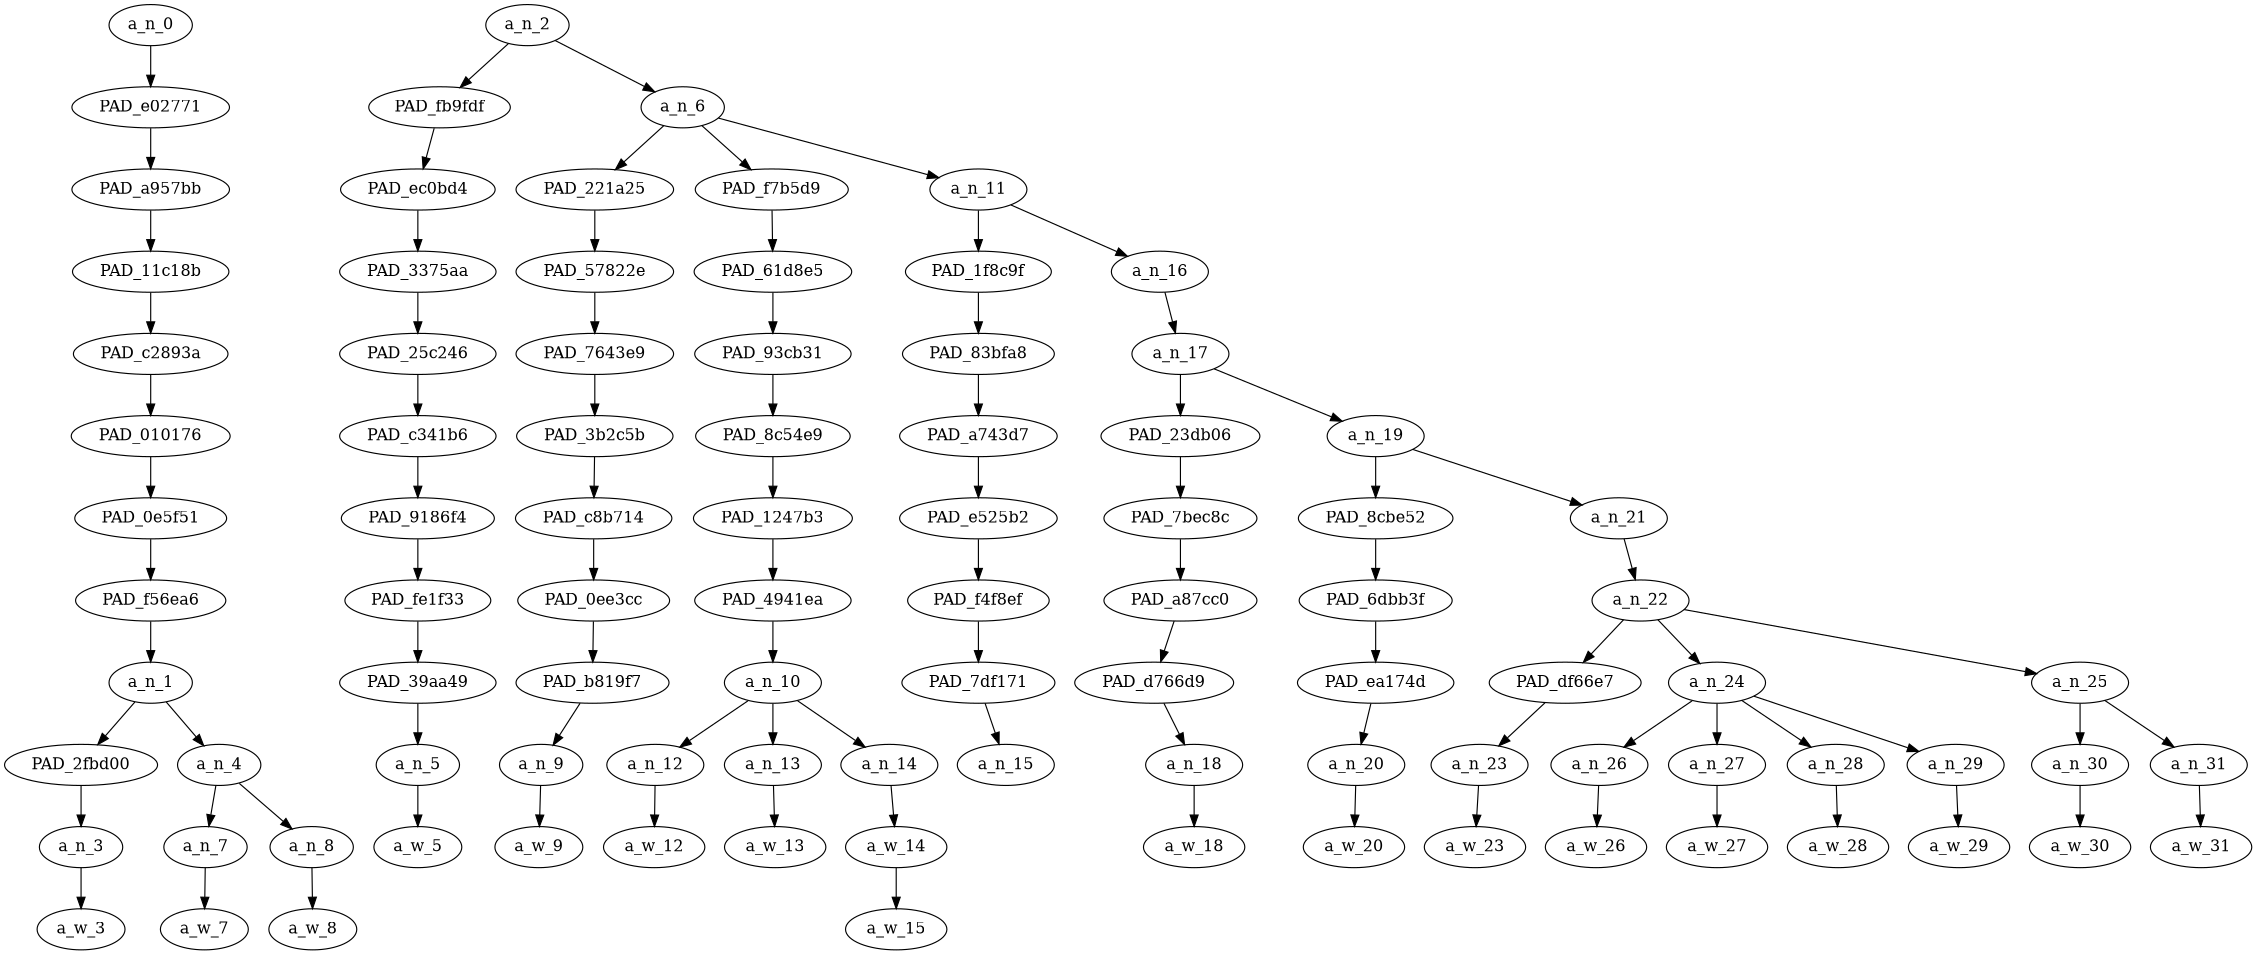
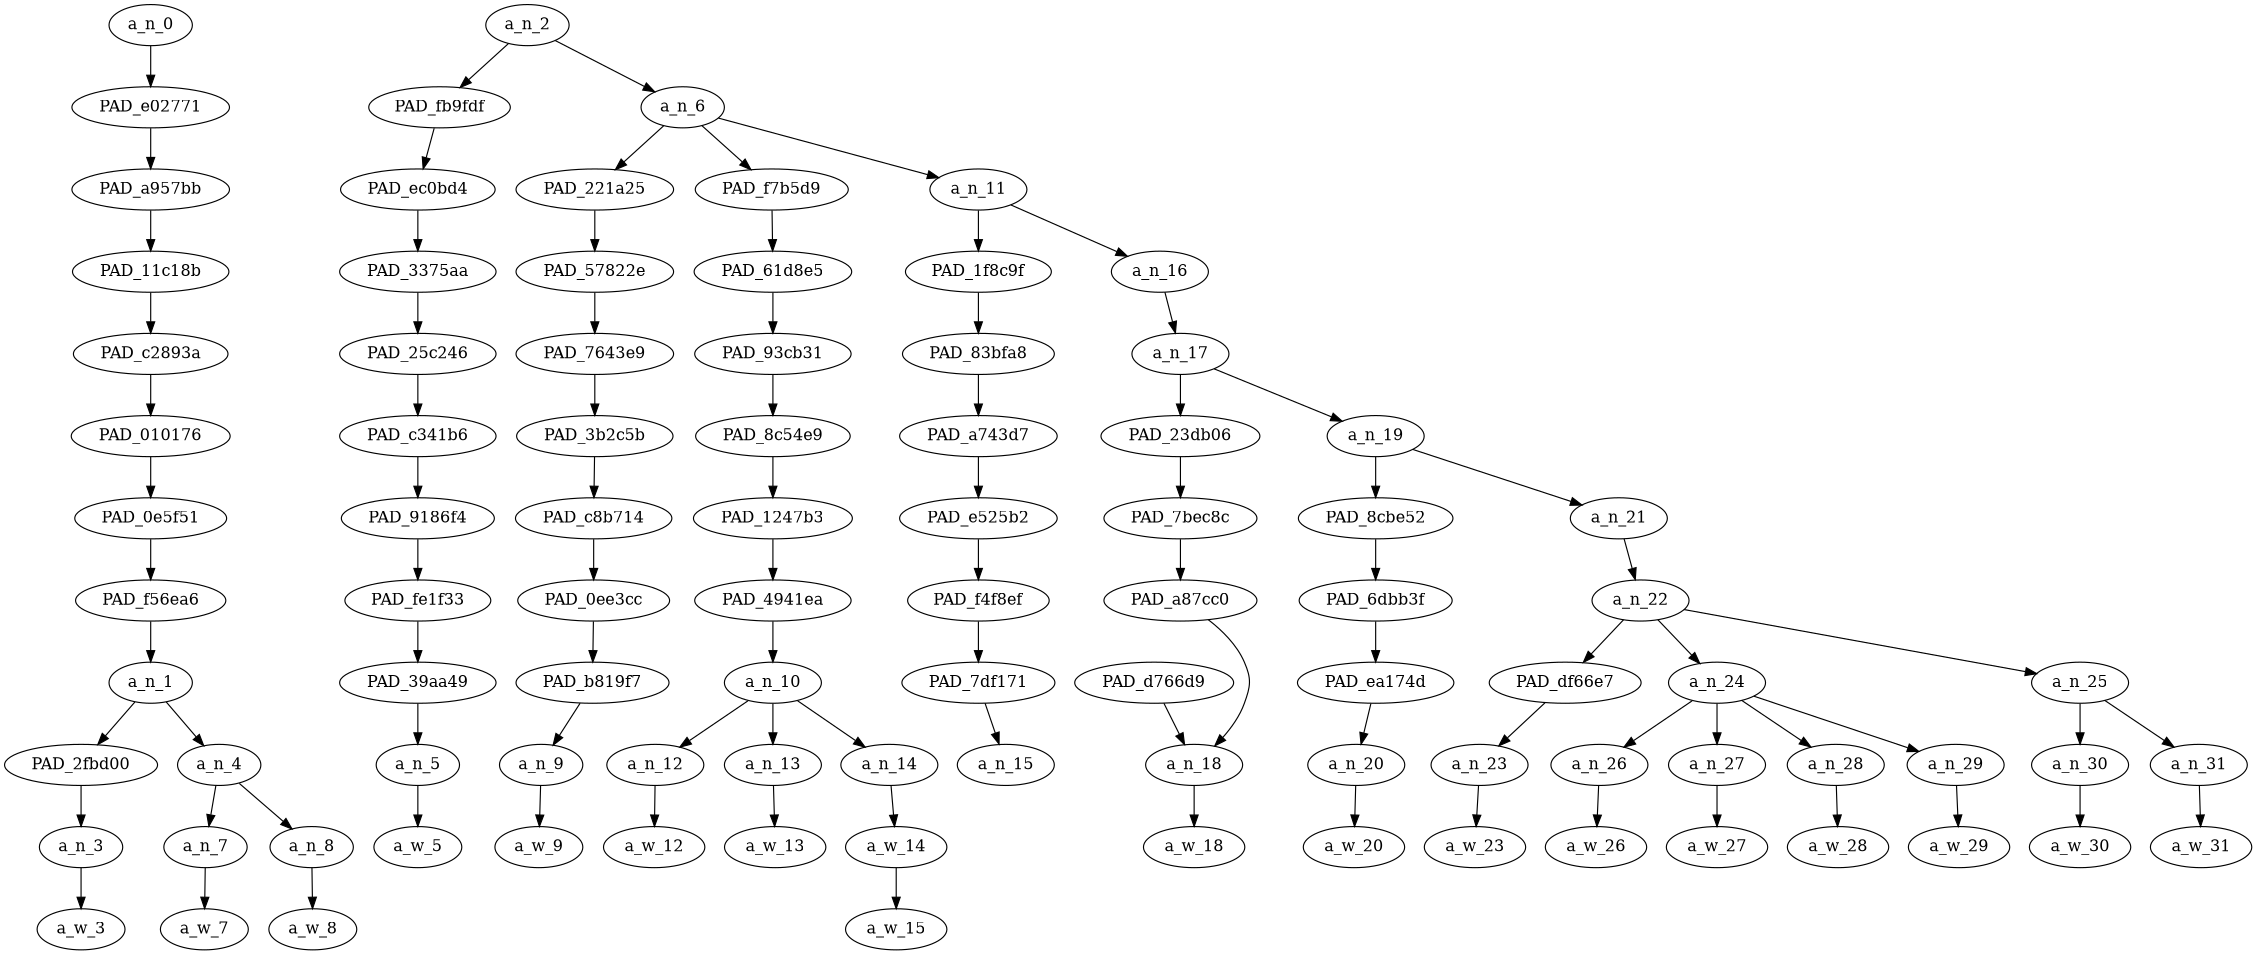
(1169, 636) -> (1249, 675)
